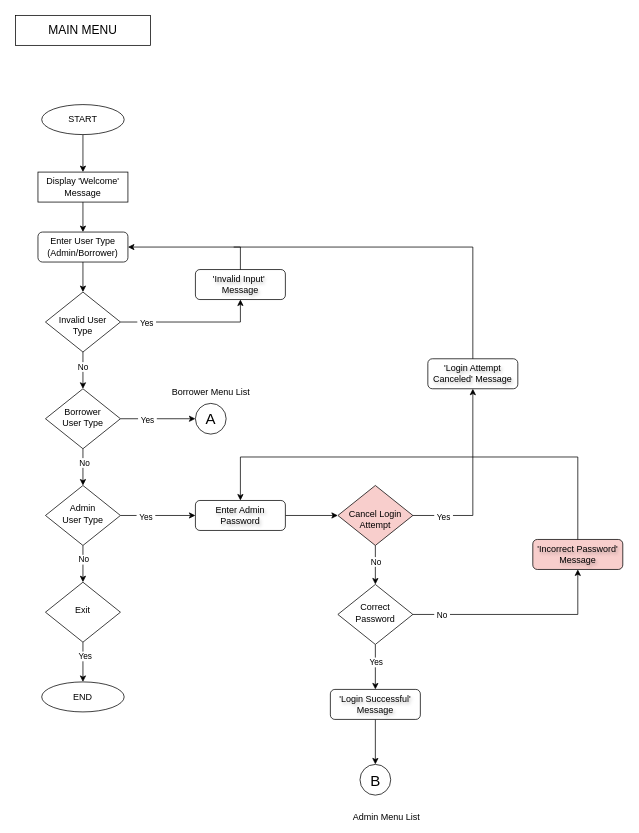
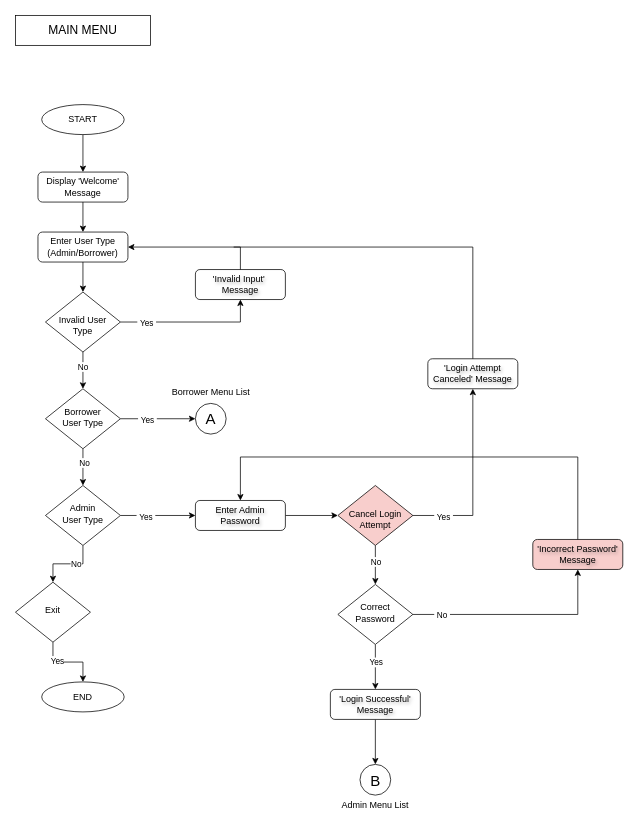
(83, 187) -> (83, 187)
(83, 612) -> (53, 612)
(387, 817) -> (375, 806)
